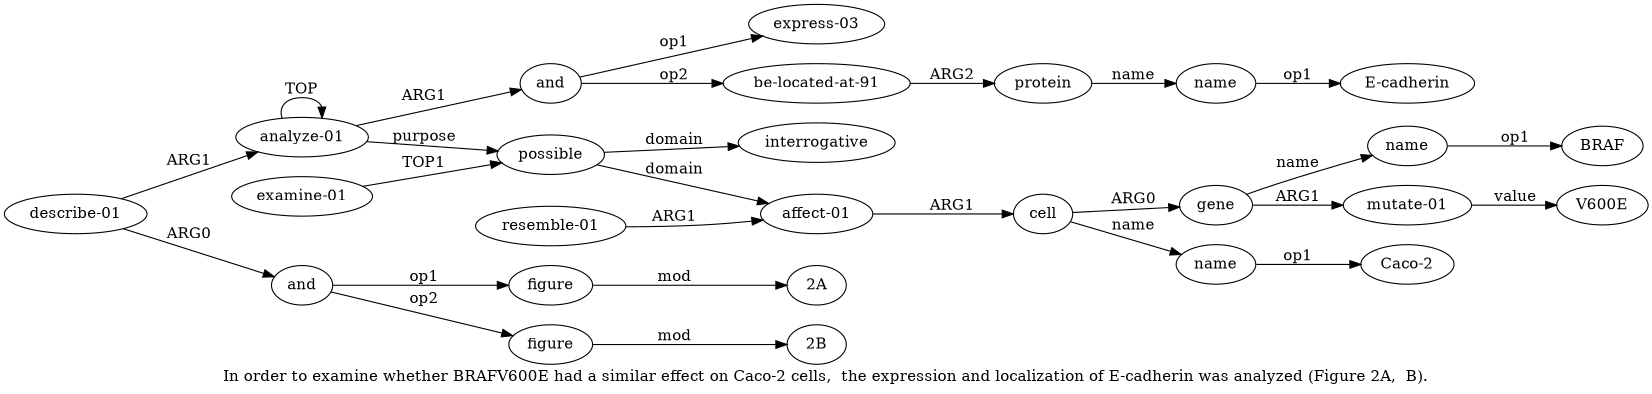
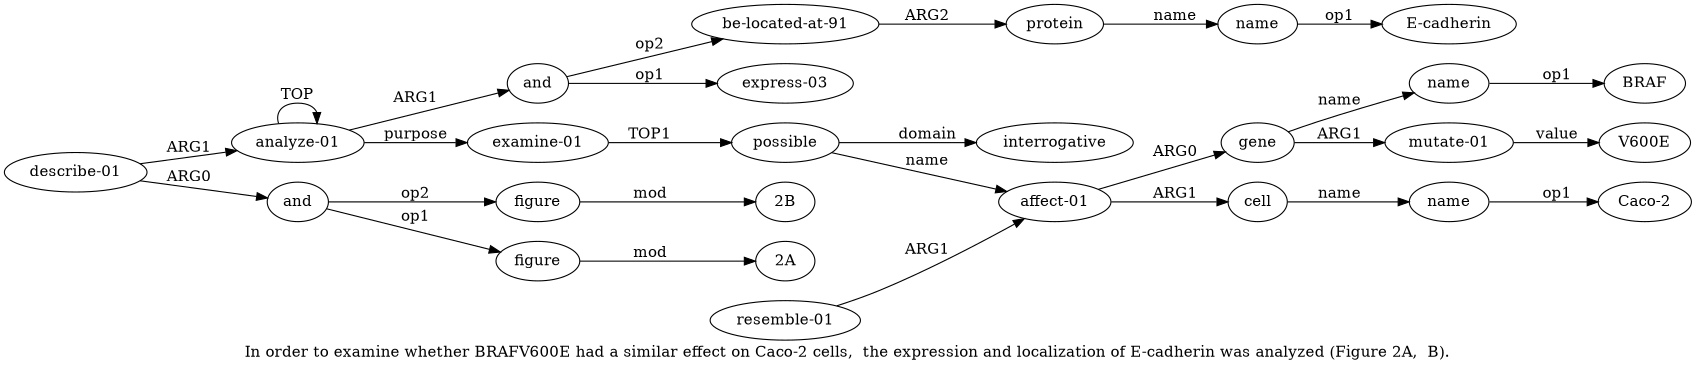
(427, 146) -> (410, 143)
(674, 170) -> (928, 161)
(1121, 210) -> (1157, 172)
